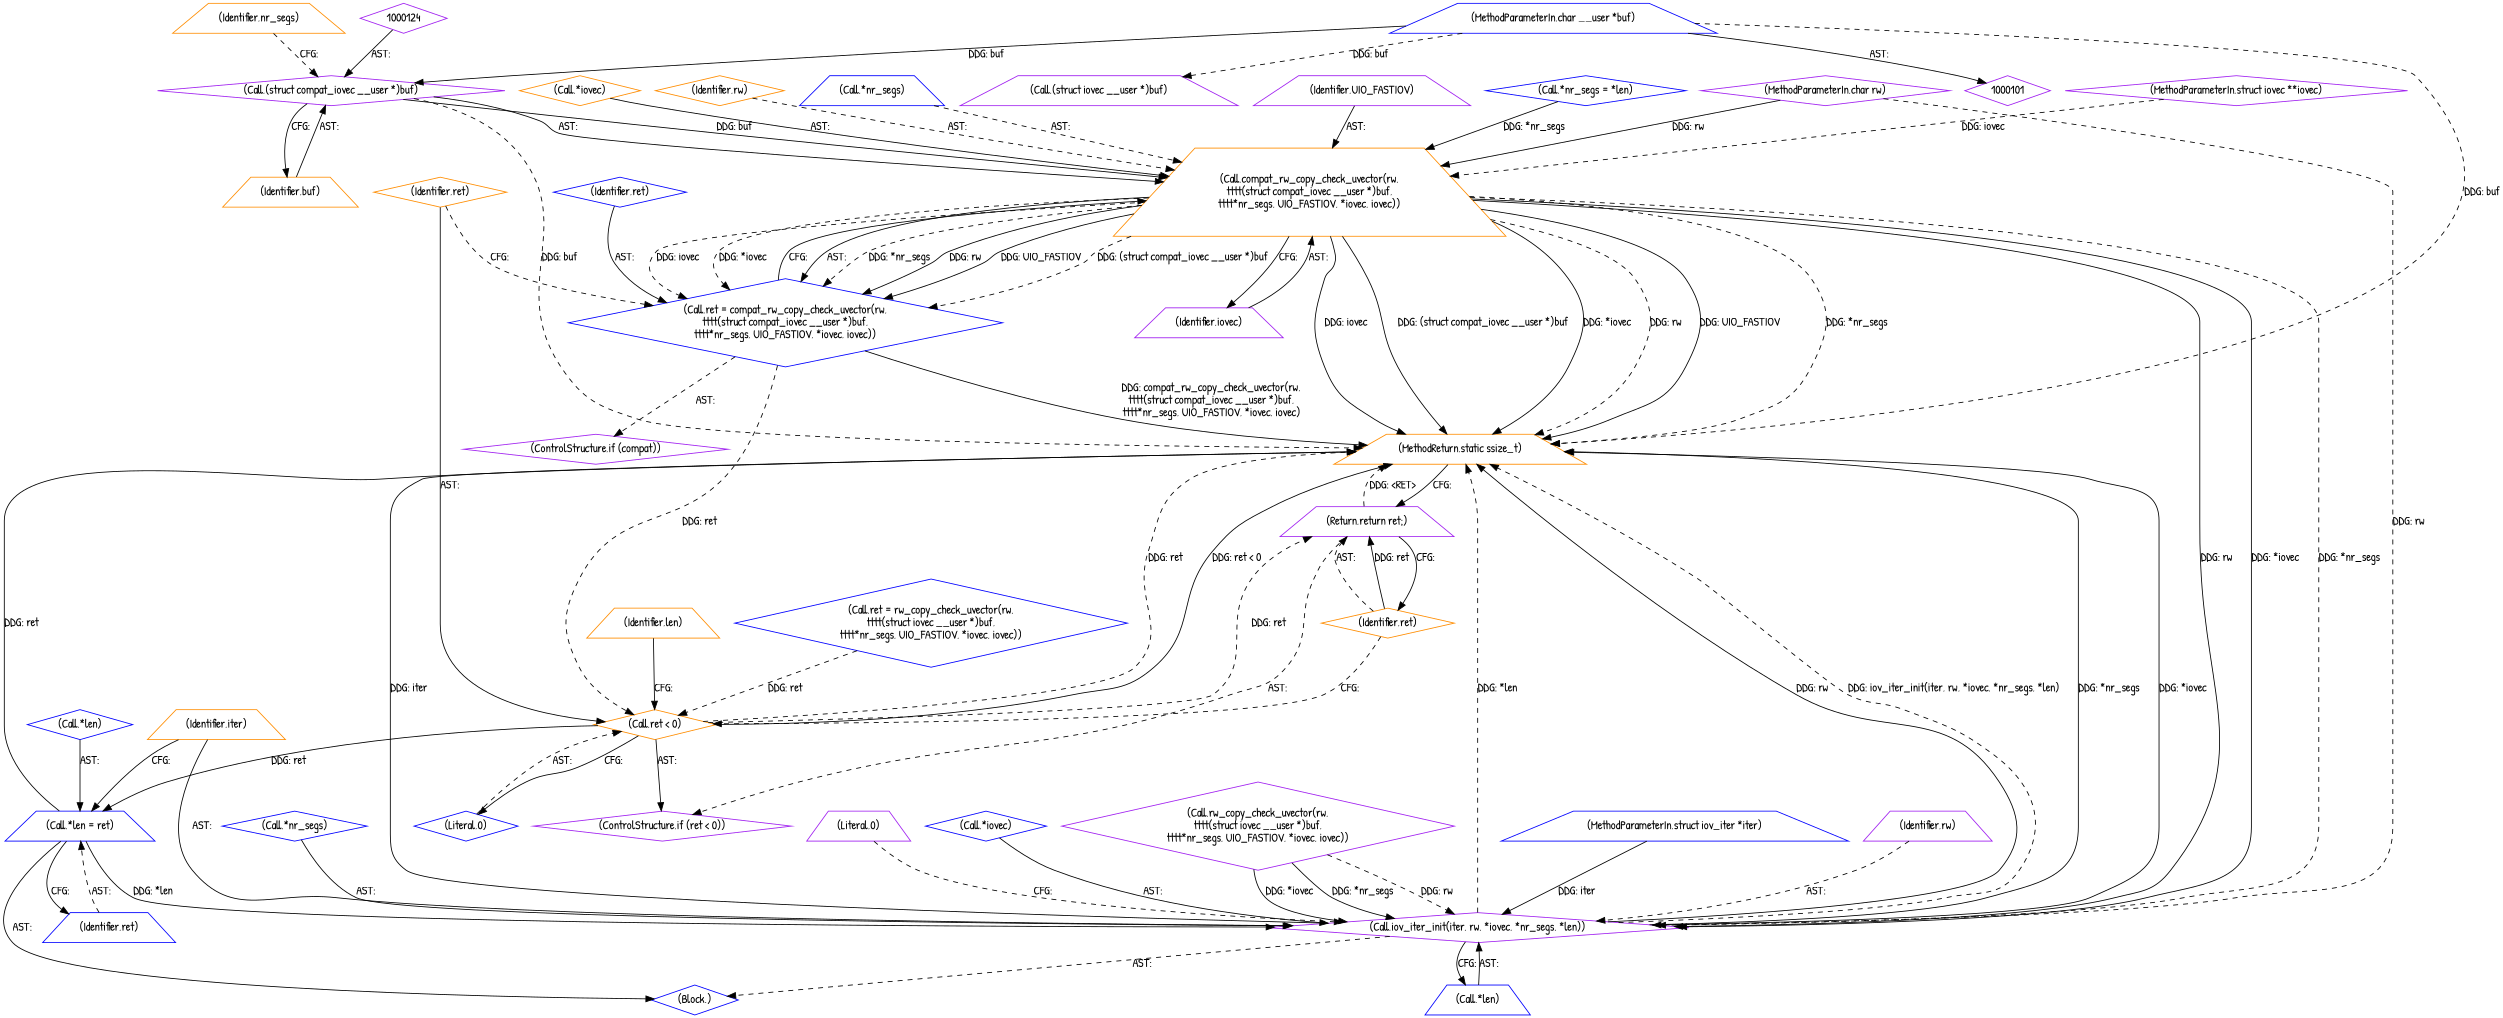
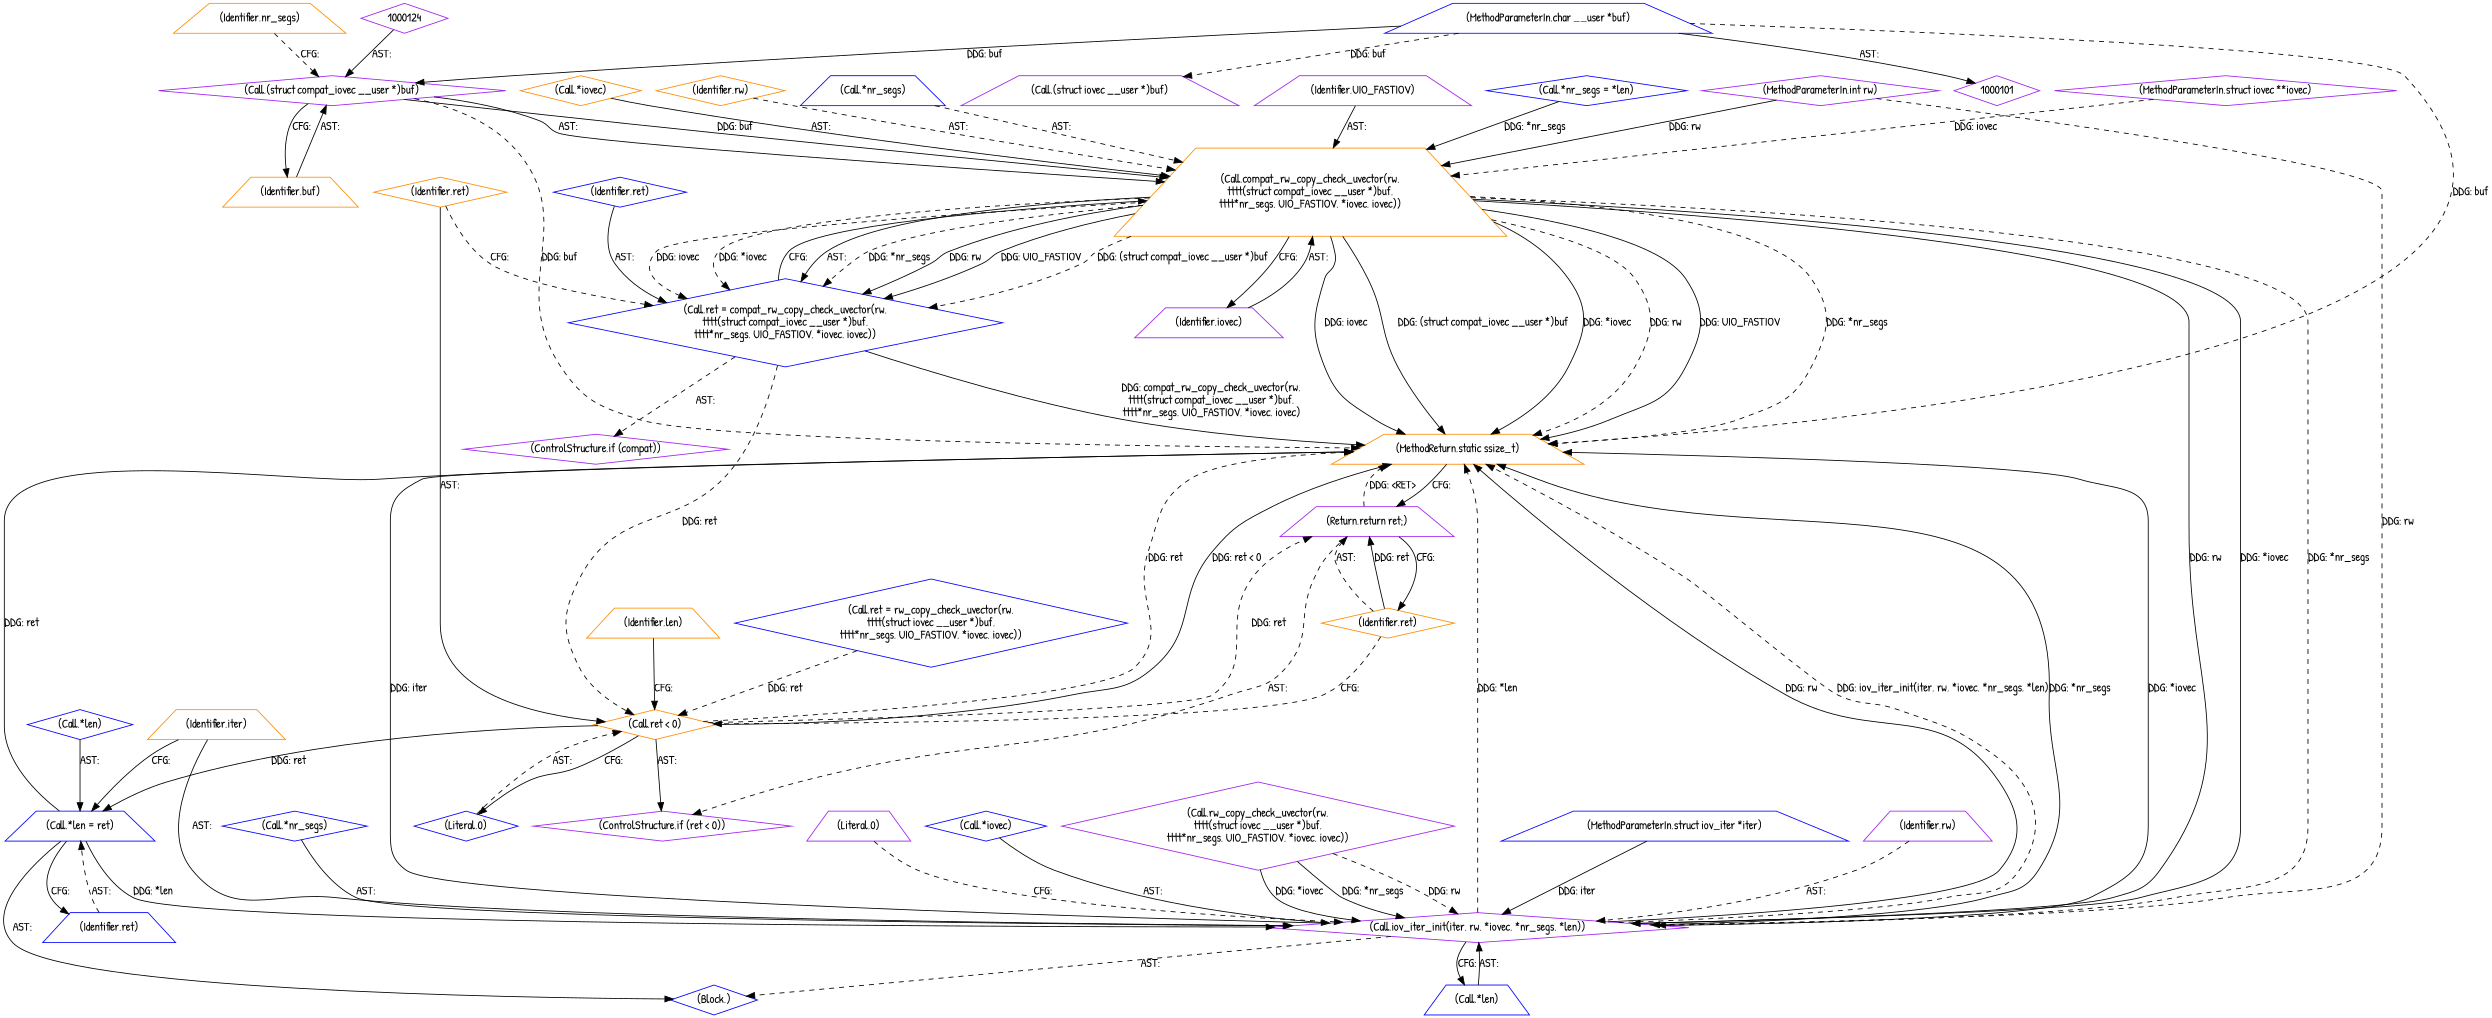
(1825, 91) -> (1820, 91)
